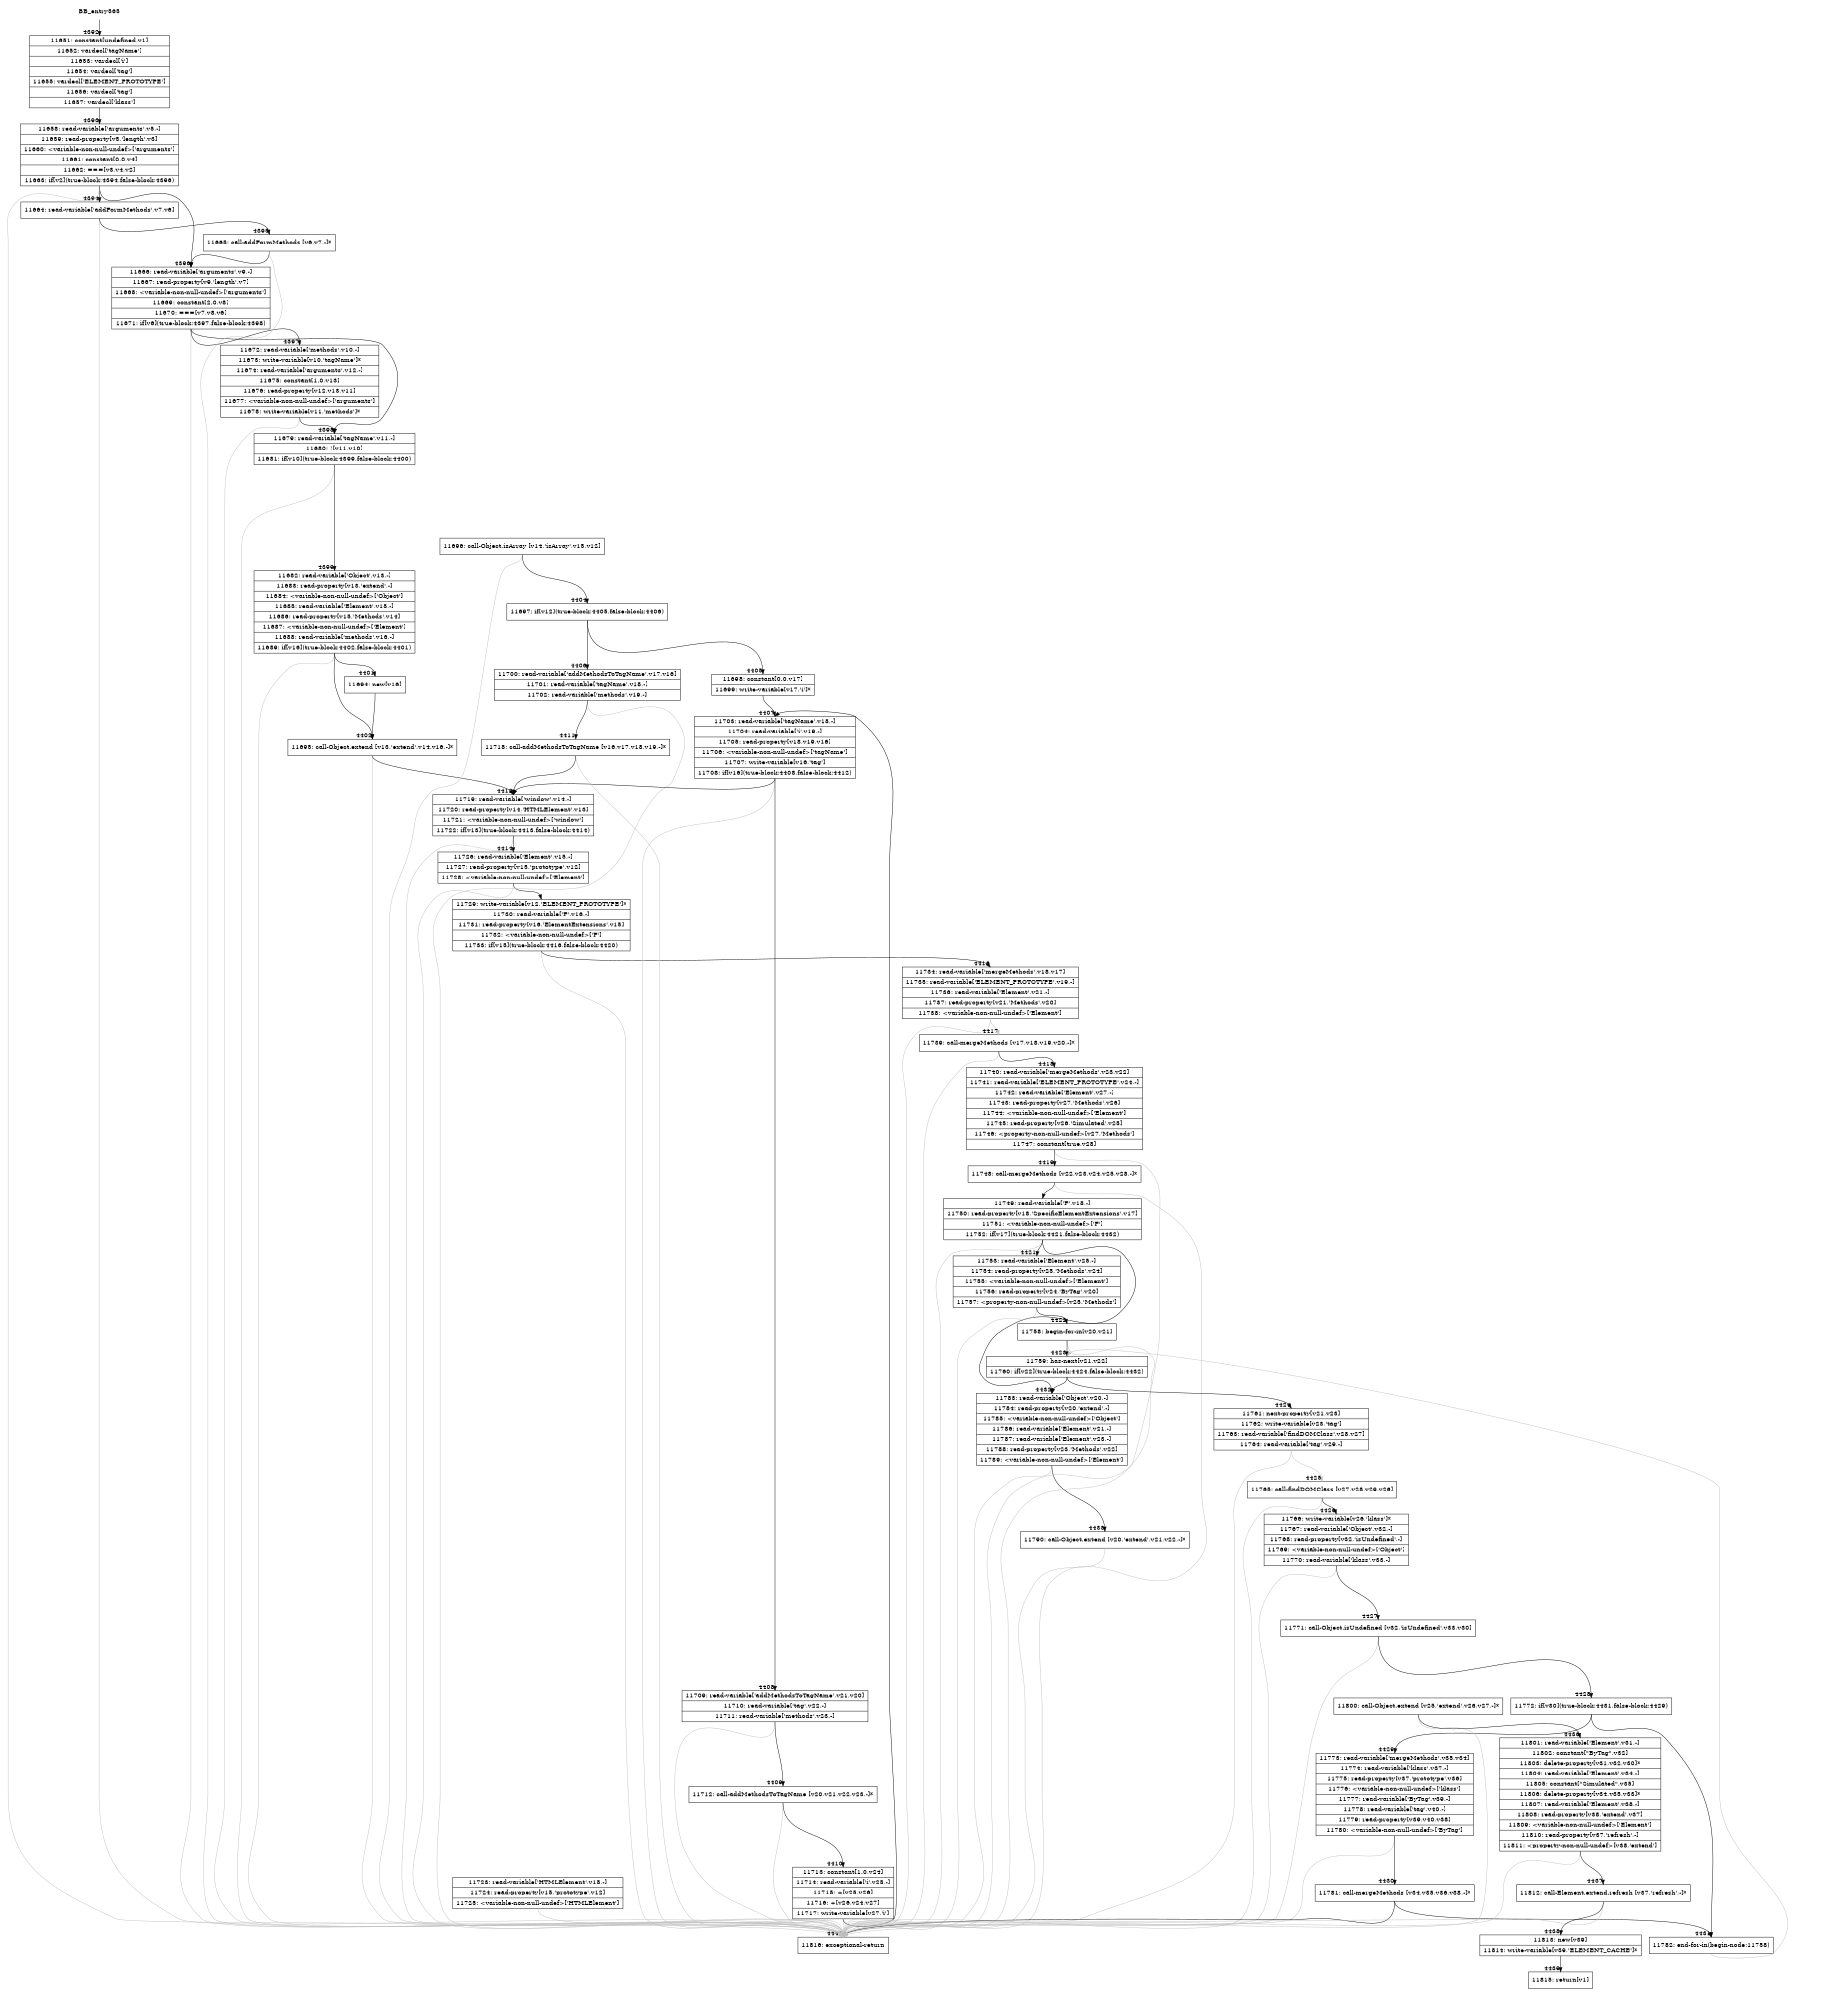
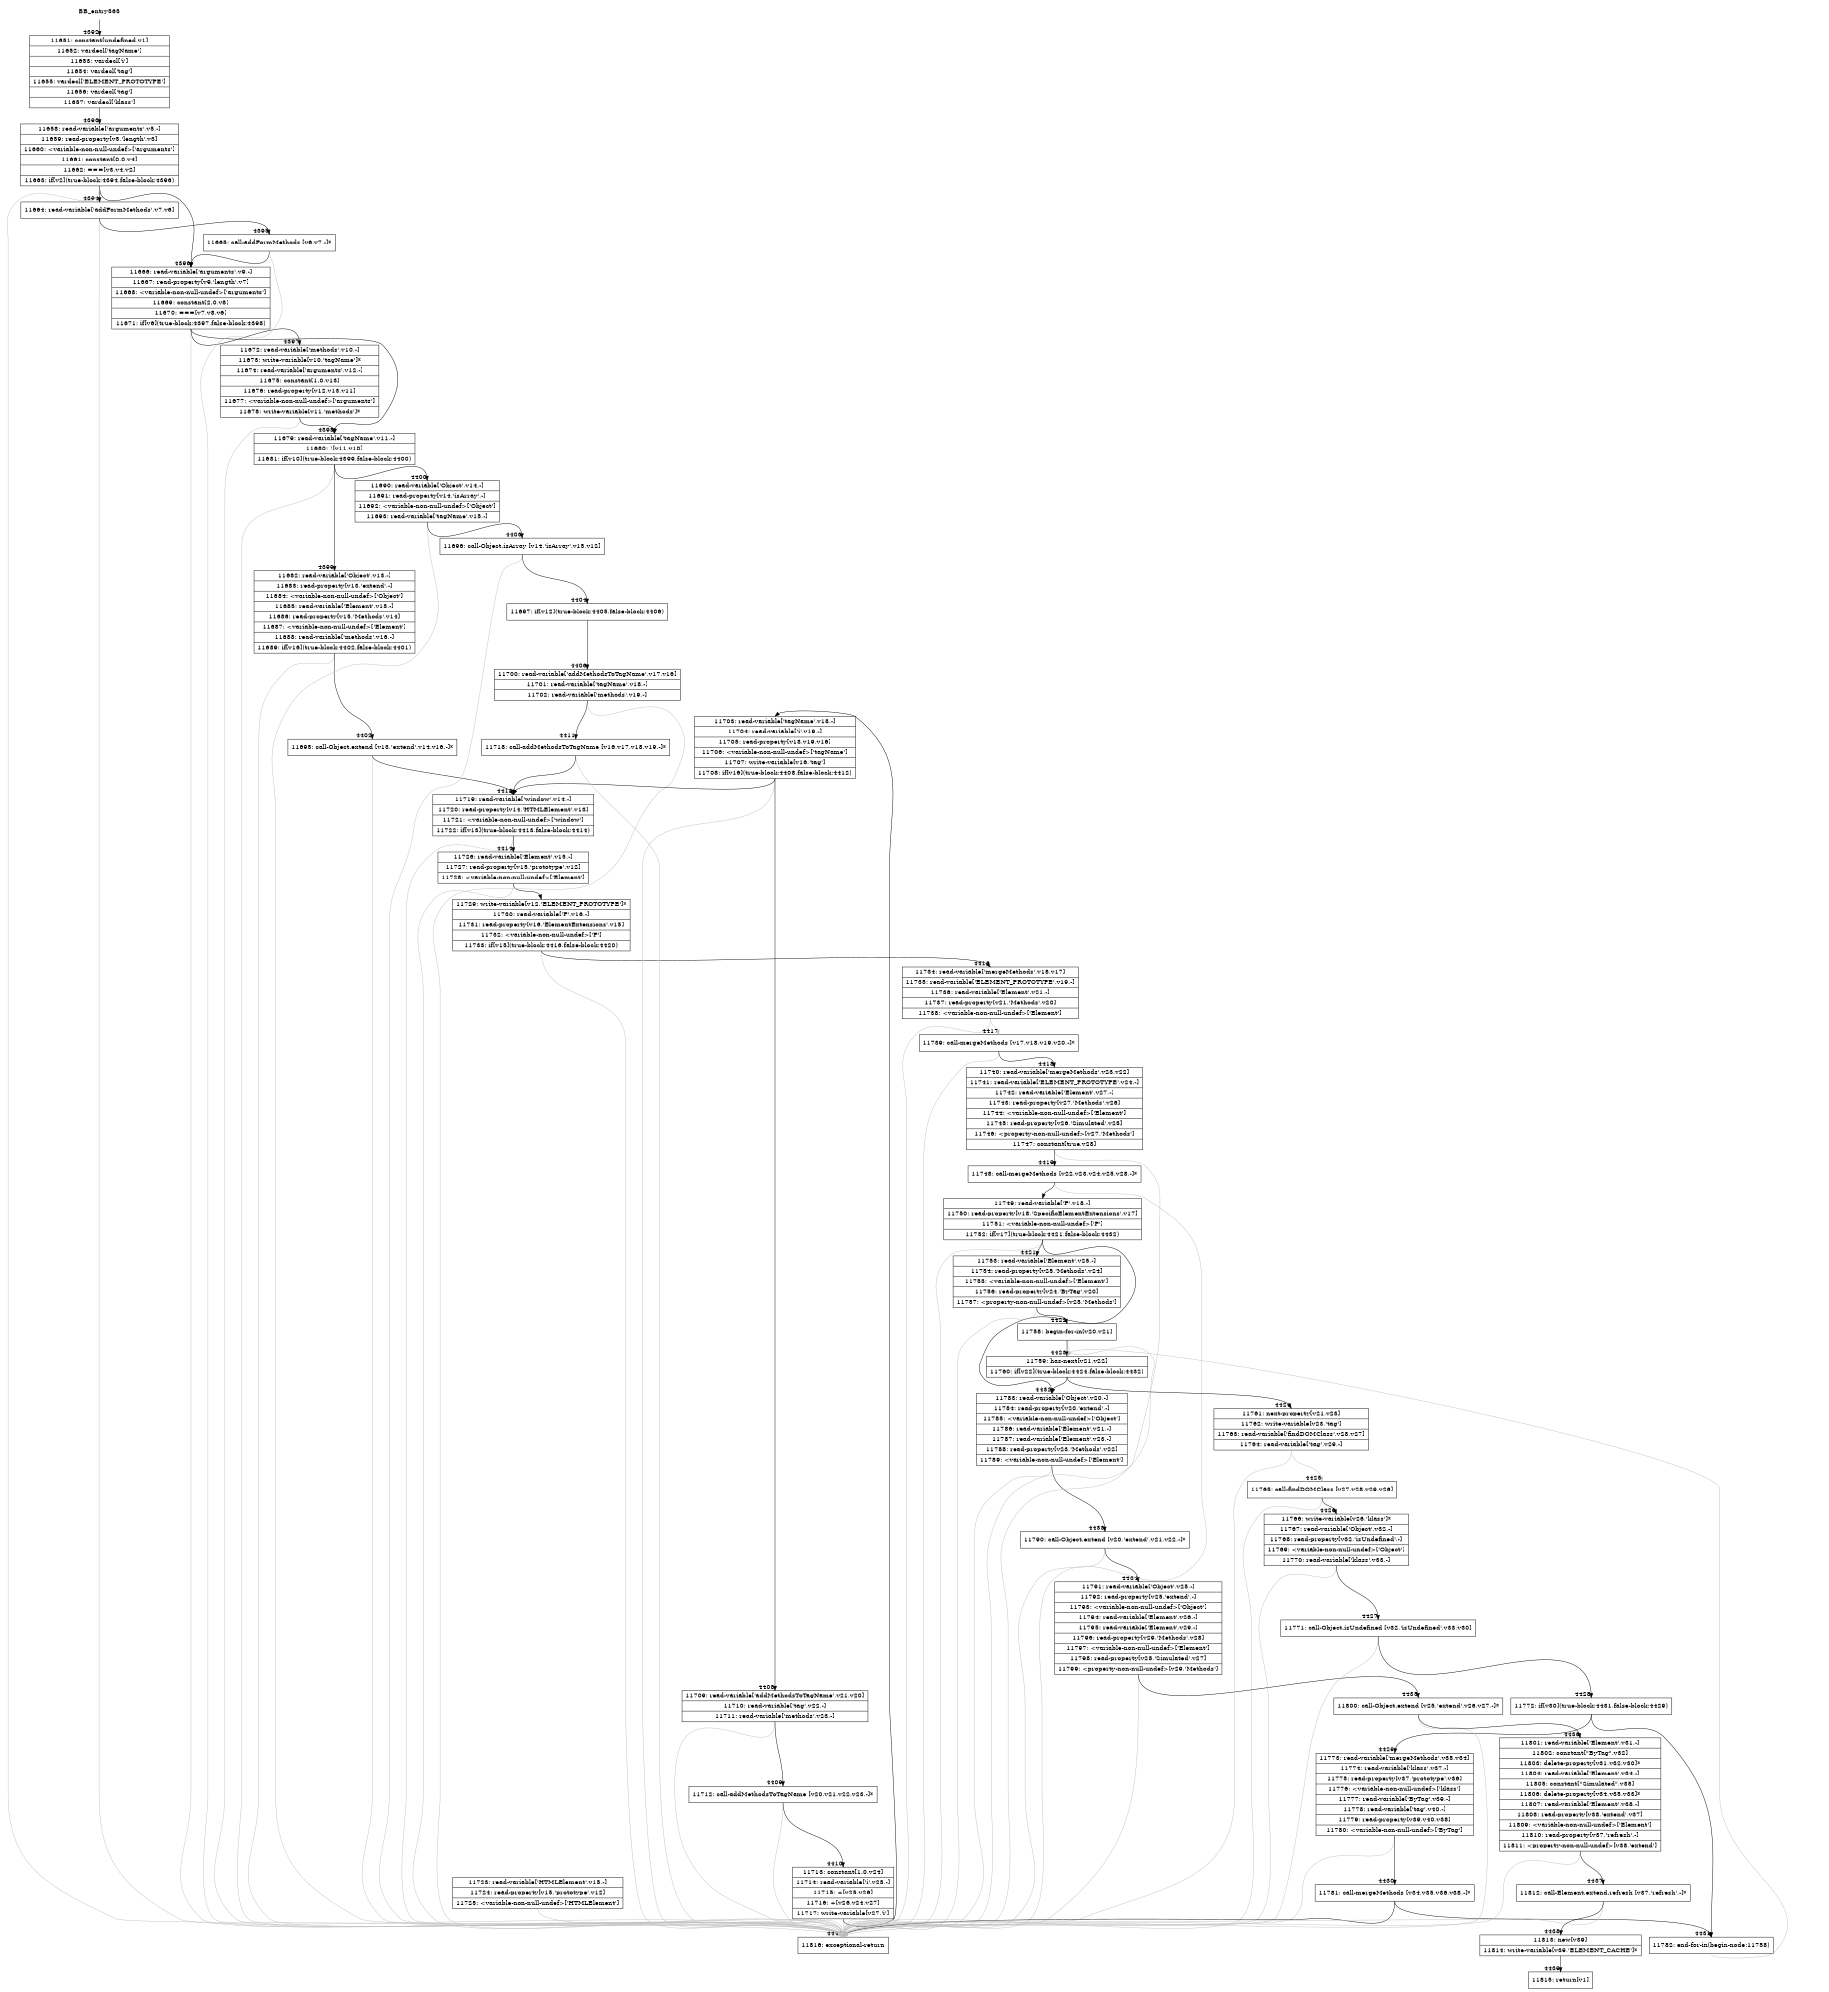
none -> (427, 501)
(375, 685) -> none
(763, 685) -> none
none -> (1138, 1628)
